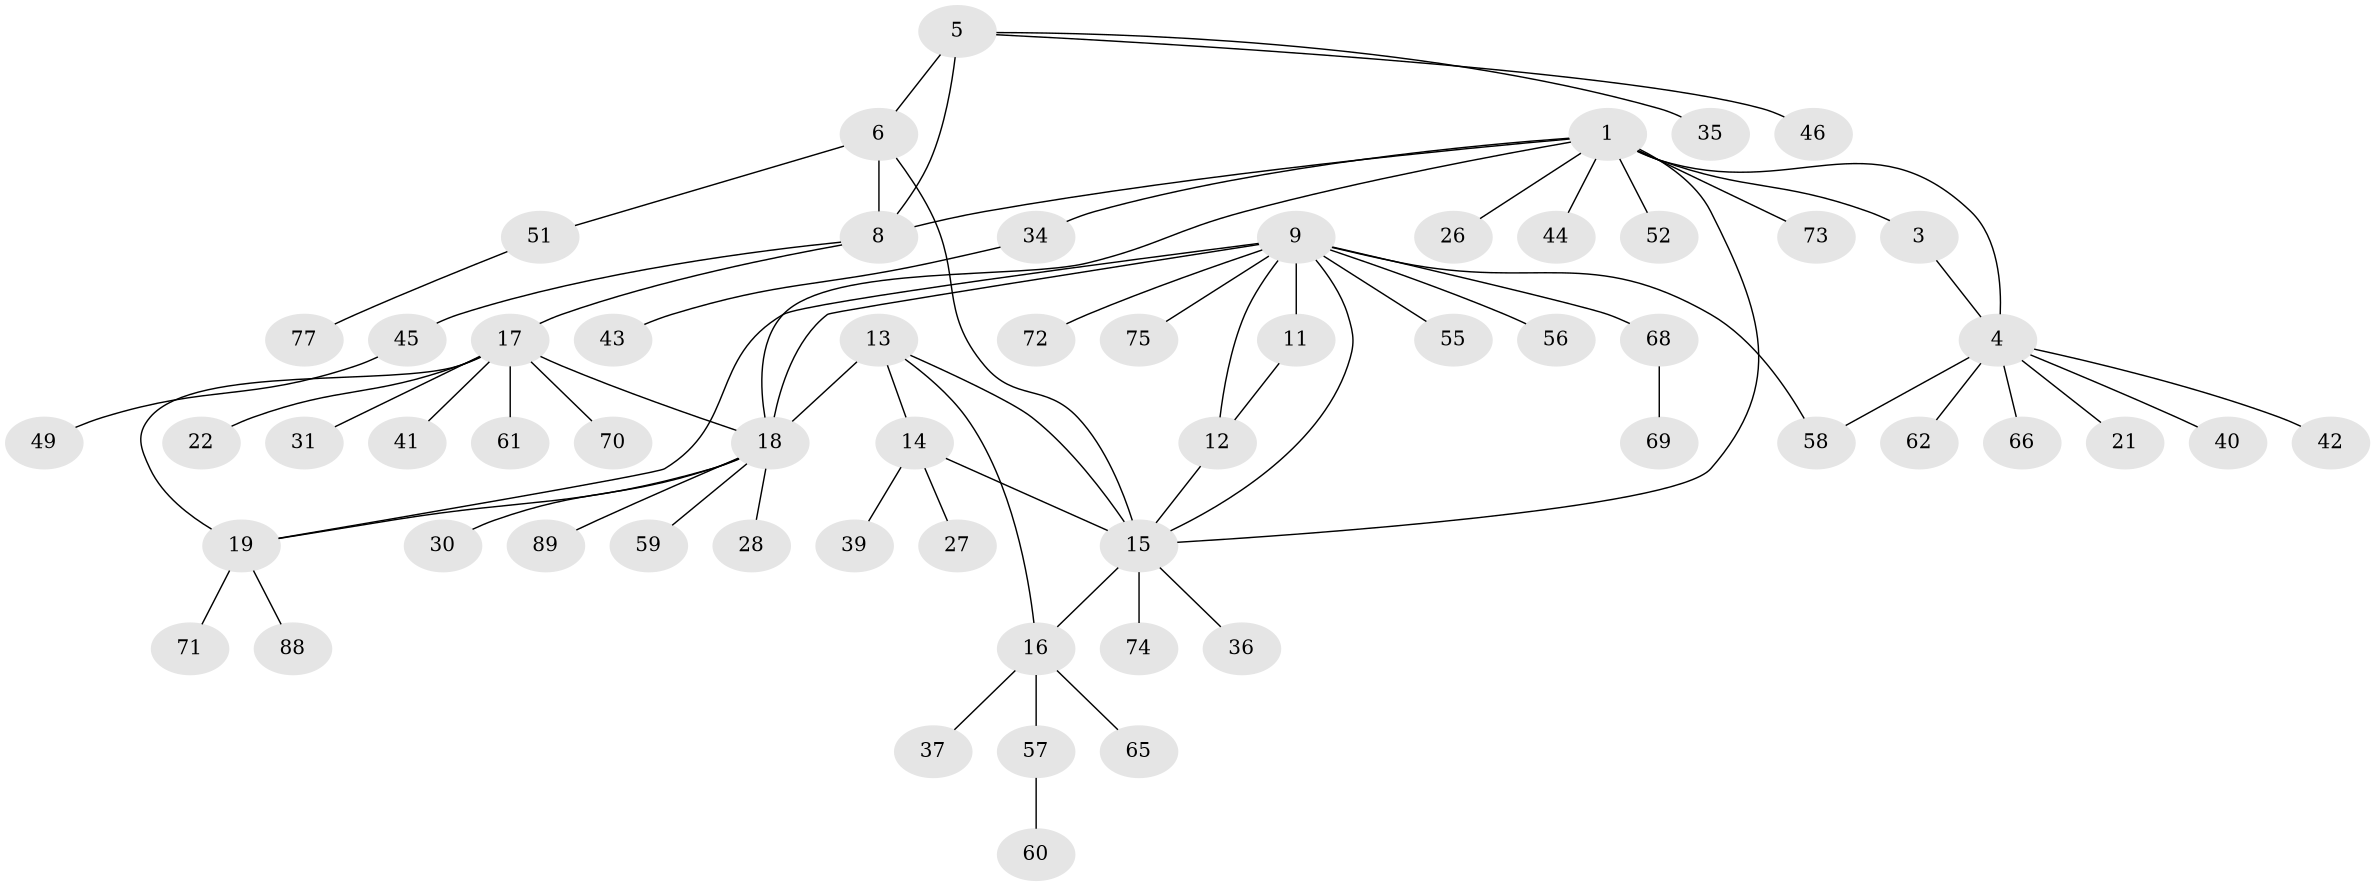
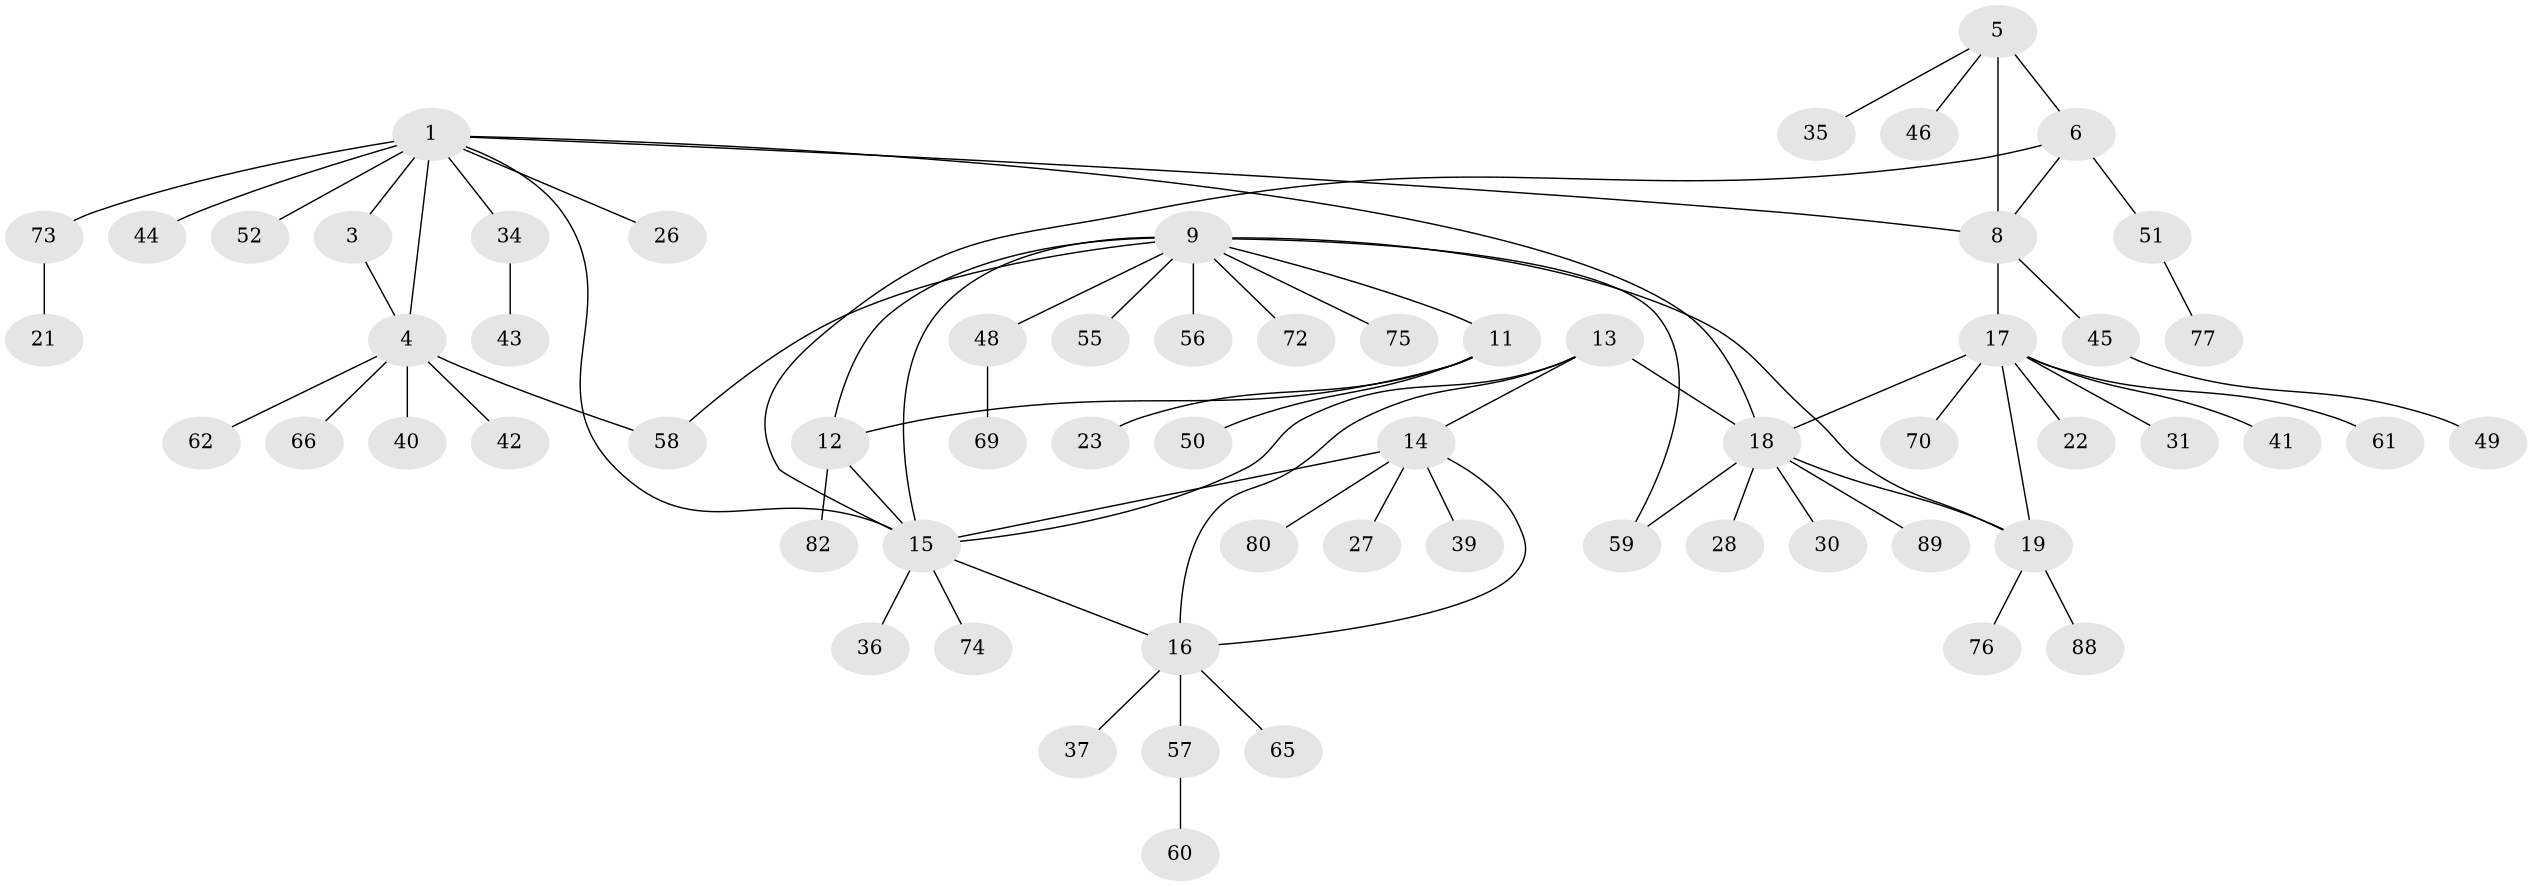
(916, 299) -> (1660, 320)
(1659, 340) -> (988, 340)
(2061, 391) -> (44, 289)
none -> (1090, 443)
none -> (1193, 443)
none -> (819, 546)
none -> (1259, 546)
none -> (1445, 608)
(190, 649) -> (1982, 649)
